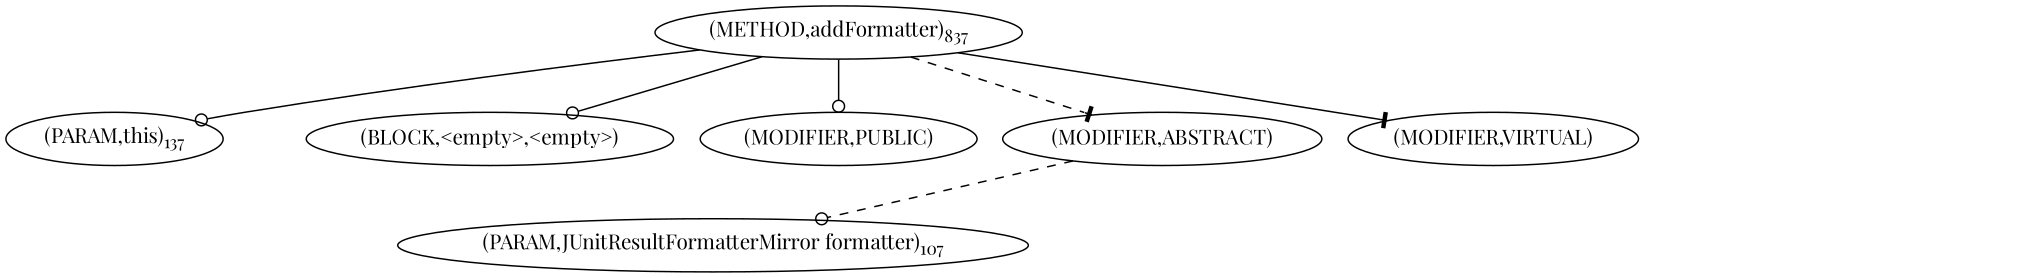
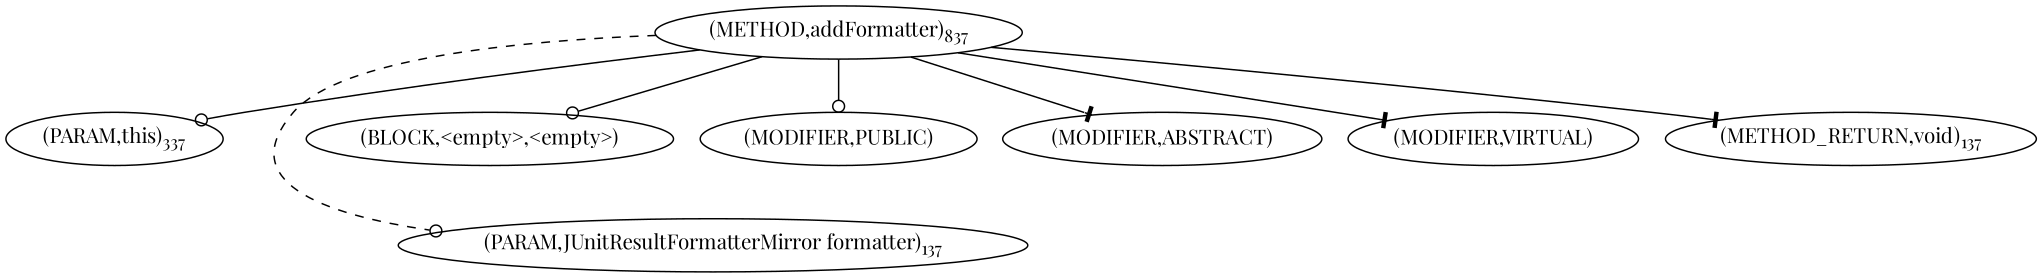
(998, 85) -> (998, 85)
(174, 137) -> (174, 137)
none -> (1851, 139)
(950, 189) -> (356, 76)
(932, 243) -> (932, 243)
